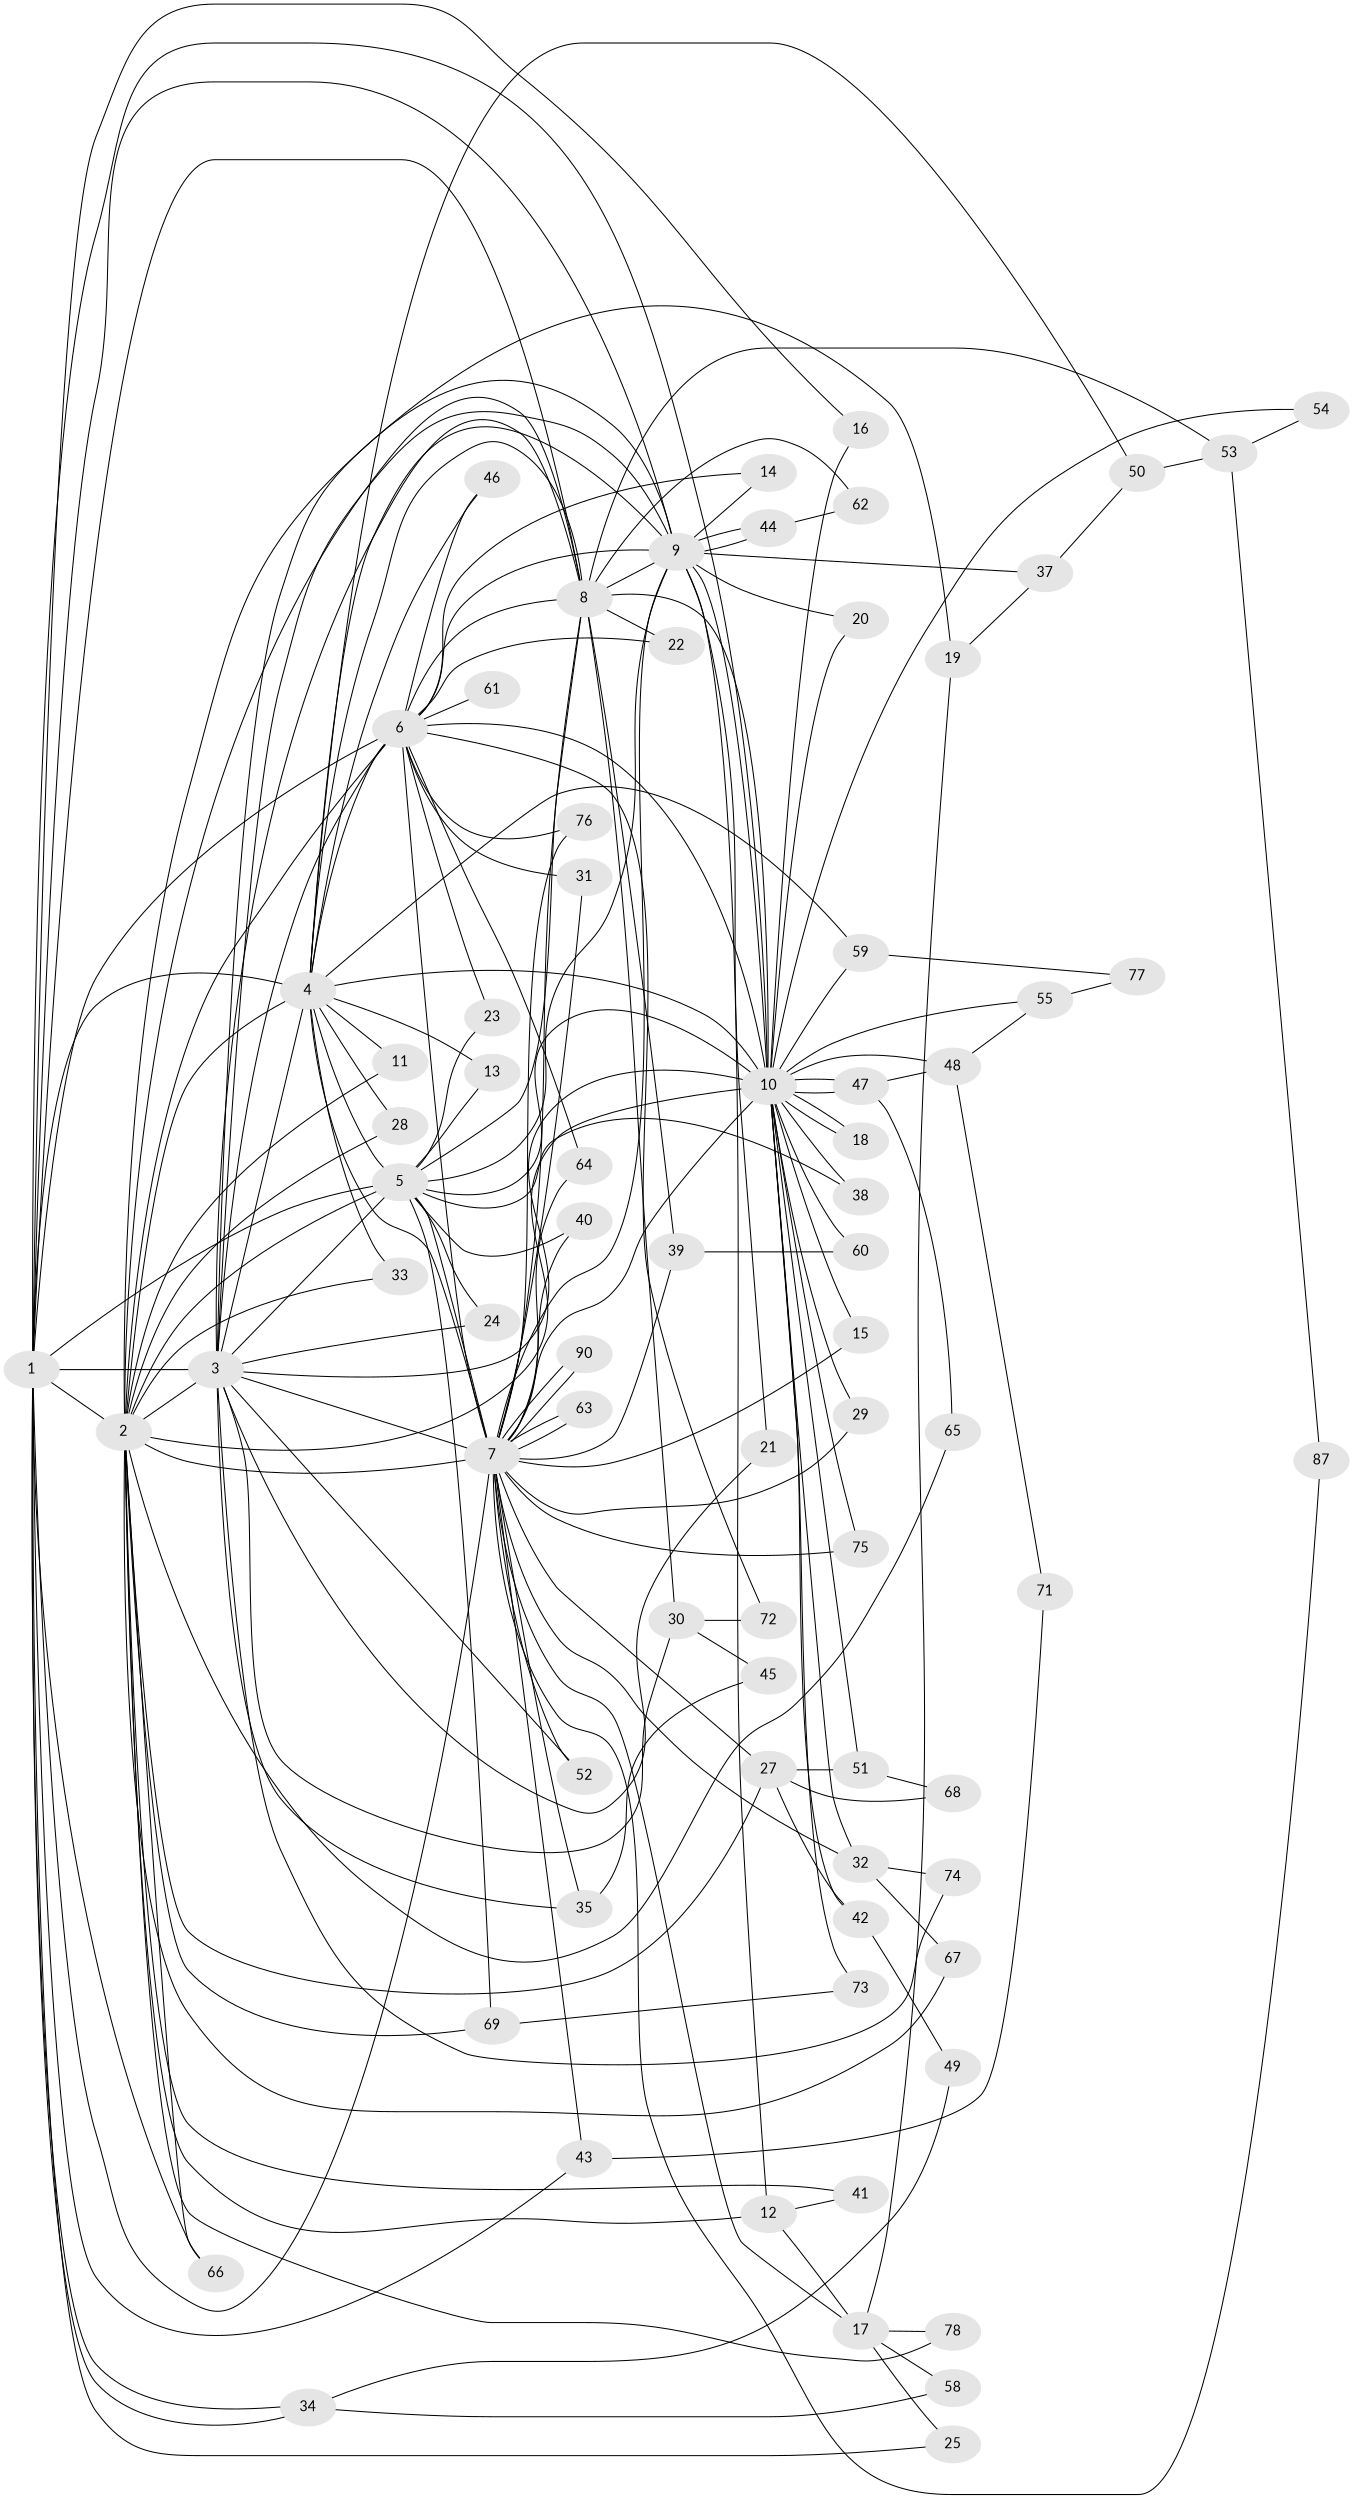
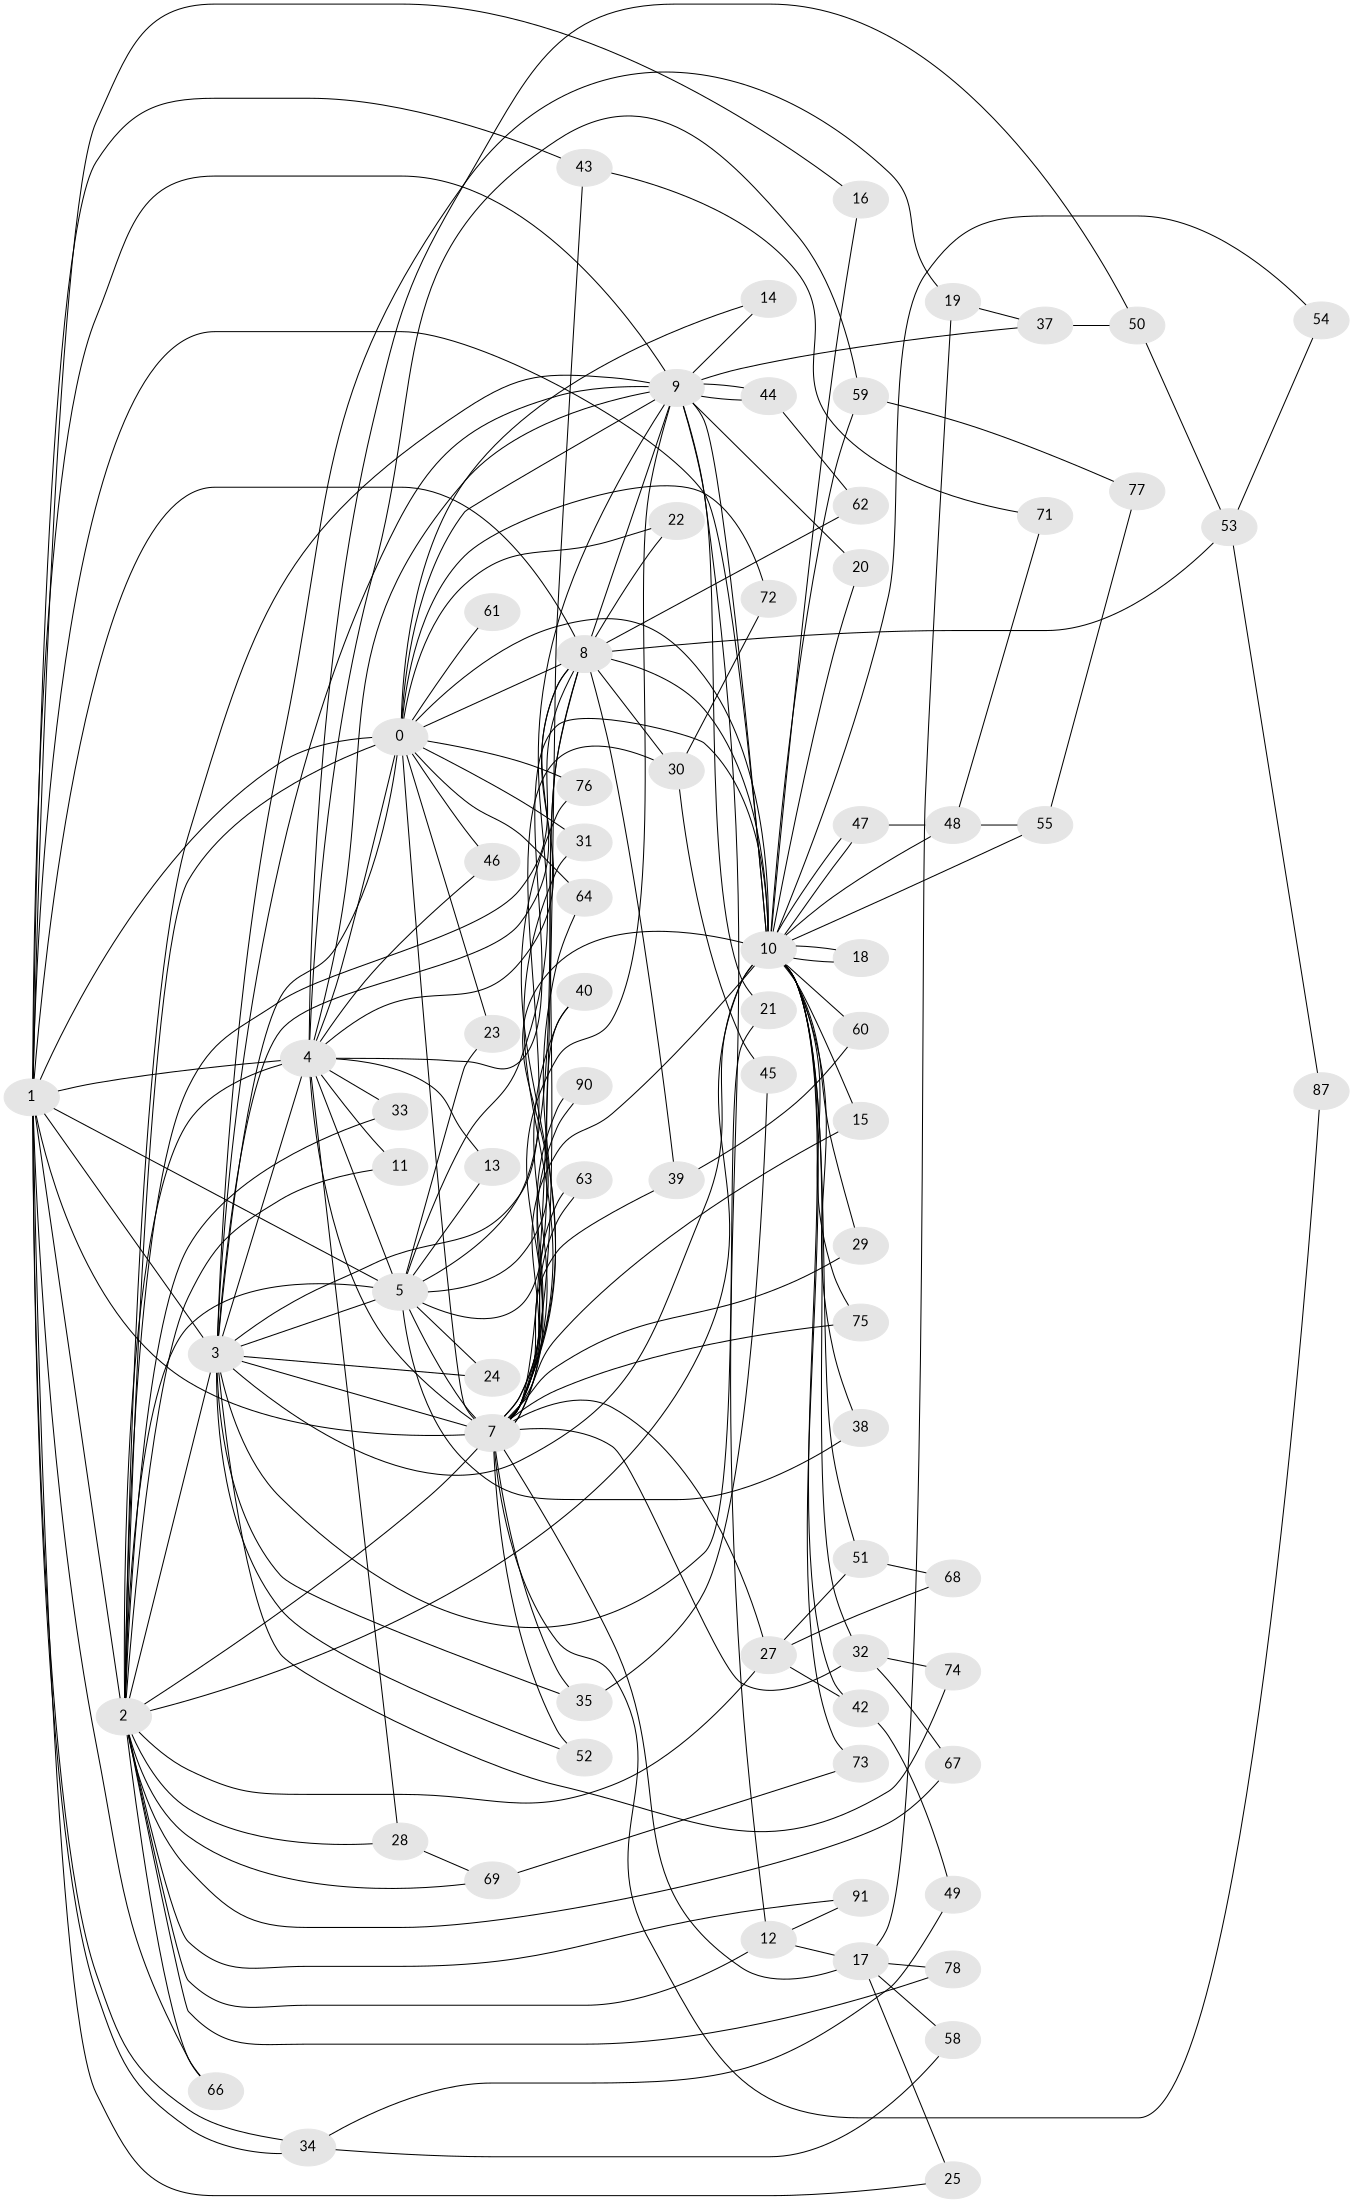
(400, 729) -> (400, 737)
(953, 1432) -> none
(466, 1581) -> (446, 1861)
(861, 2195) -> (861, 1898)
